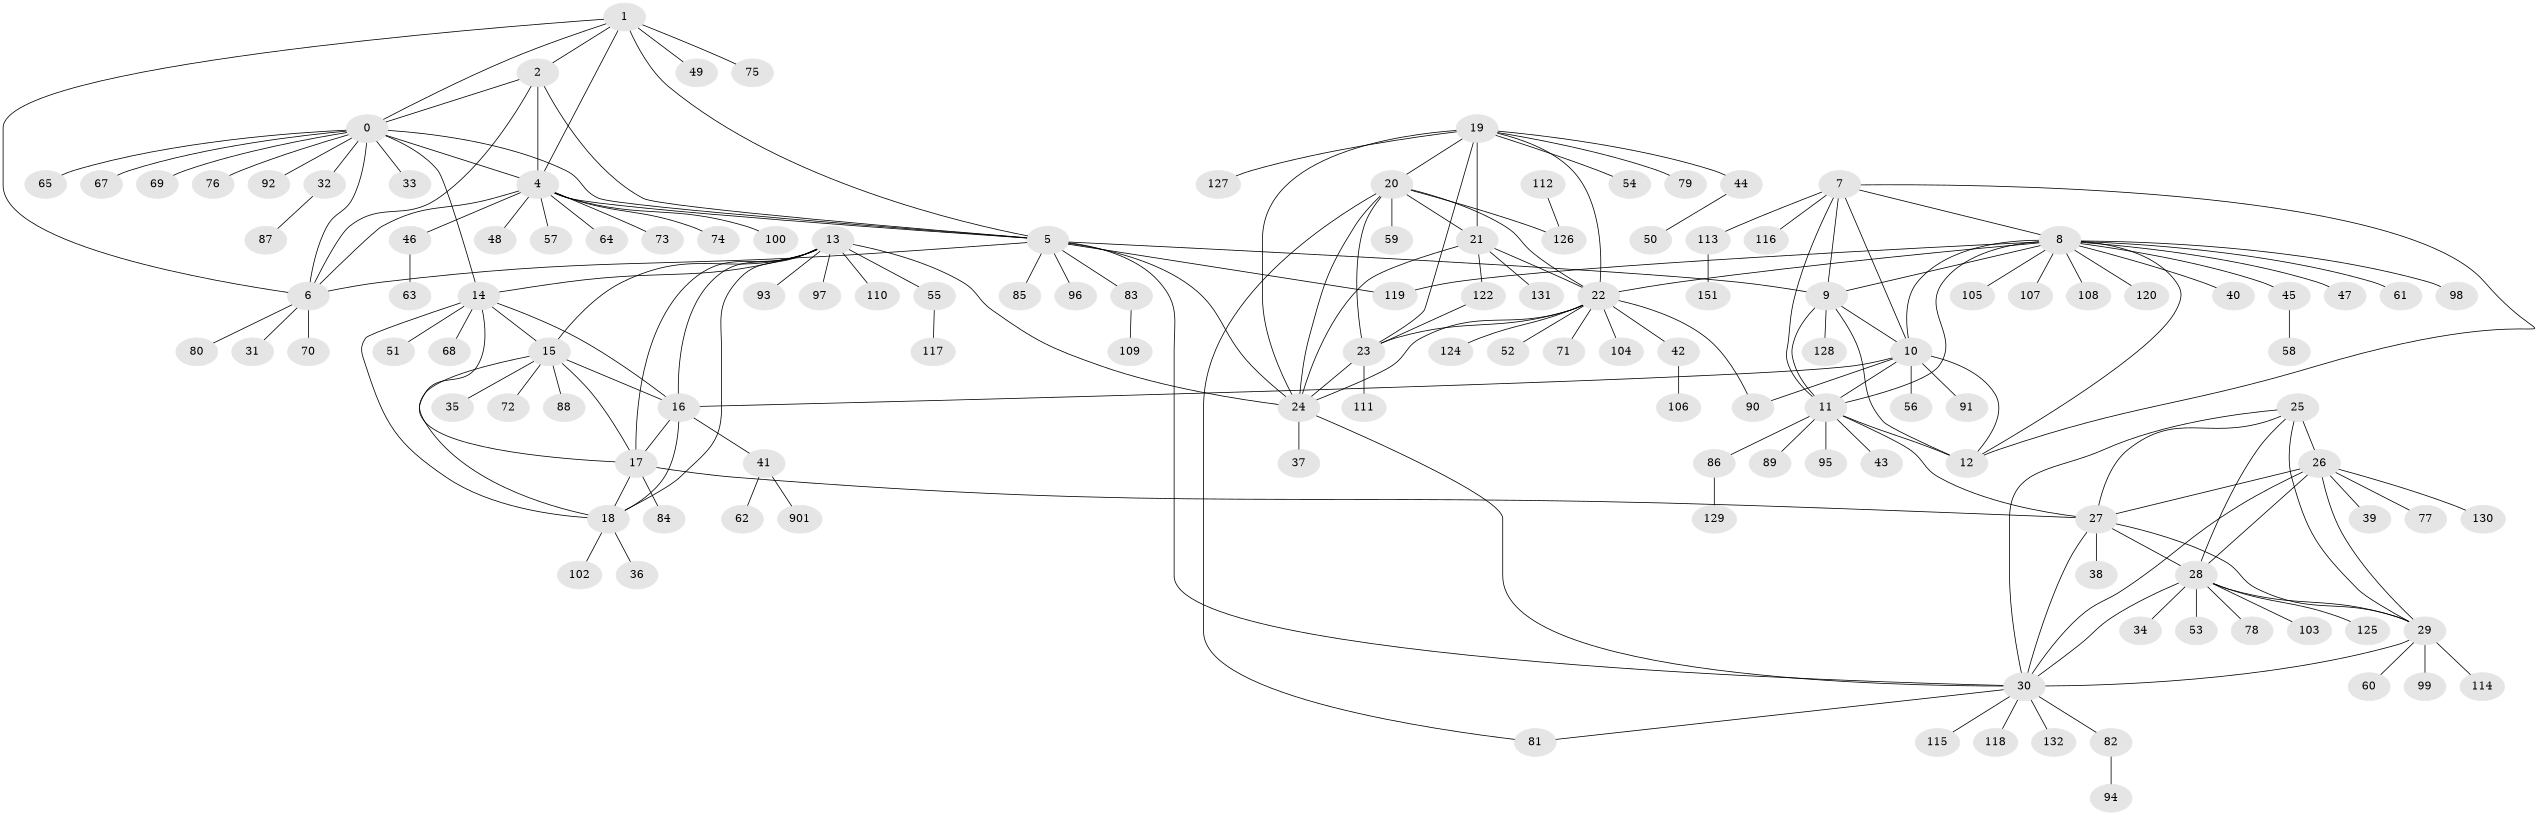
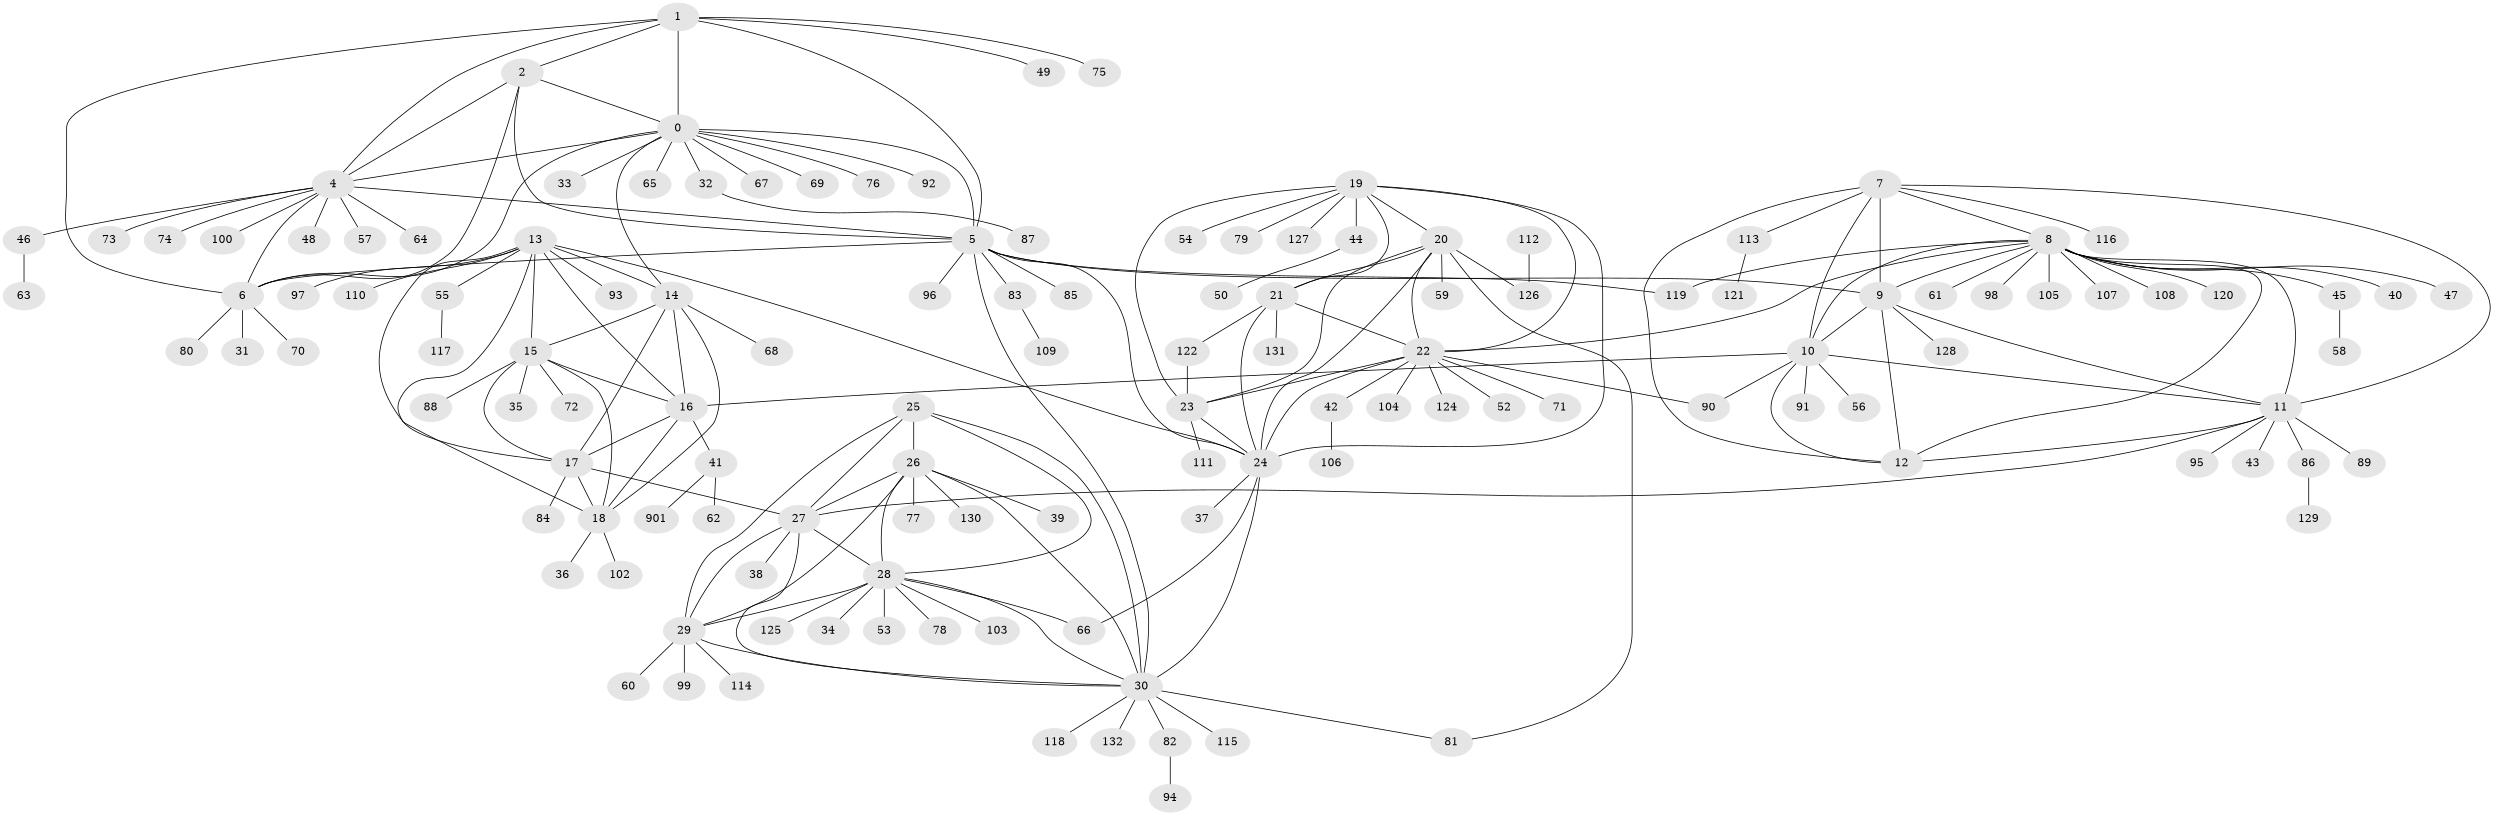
(1708, 296) -> (1734, 296)
(394, 352) -> none
none -> (1084, 631)
